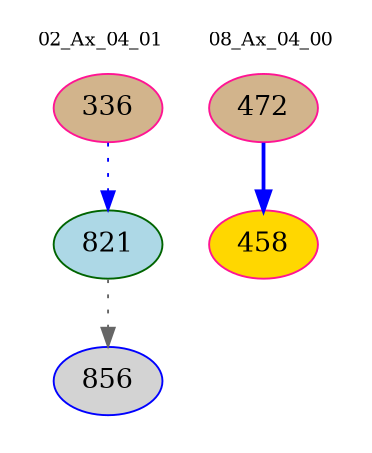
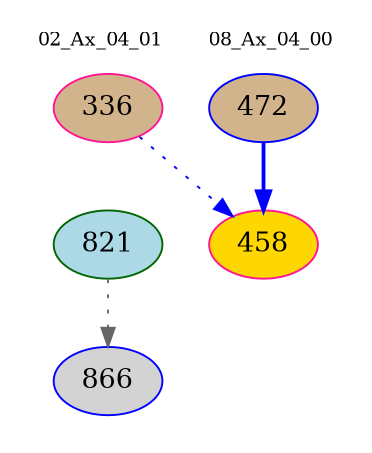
(264, 108) -> (264, 108)
(108, 167) -> (165, 159)
(108, 381) -> (108, 381)
